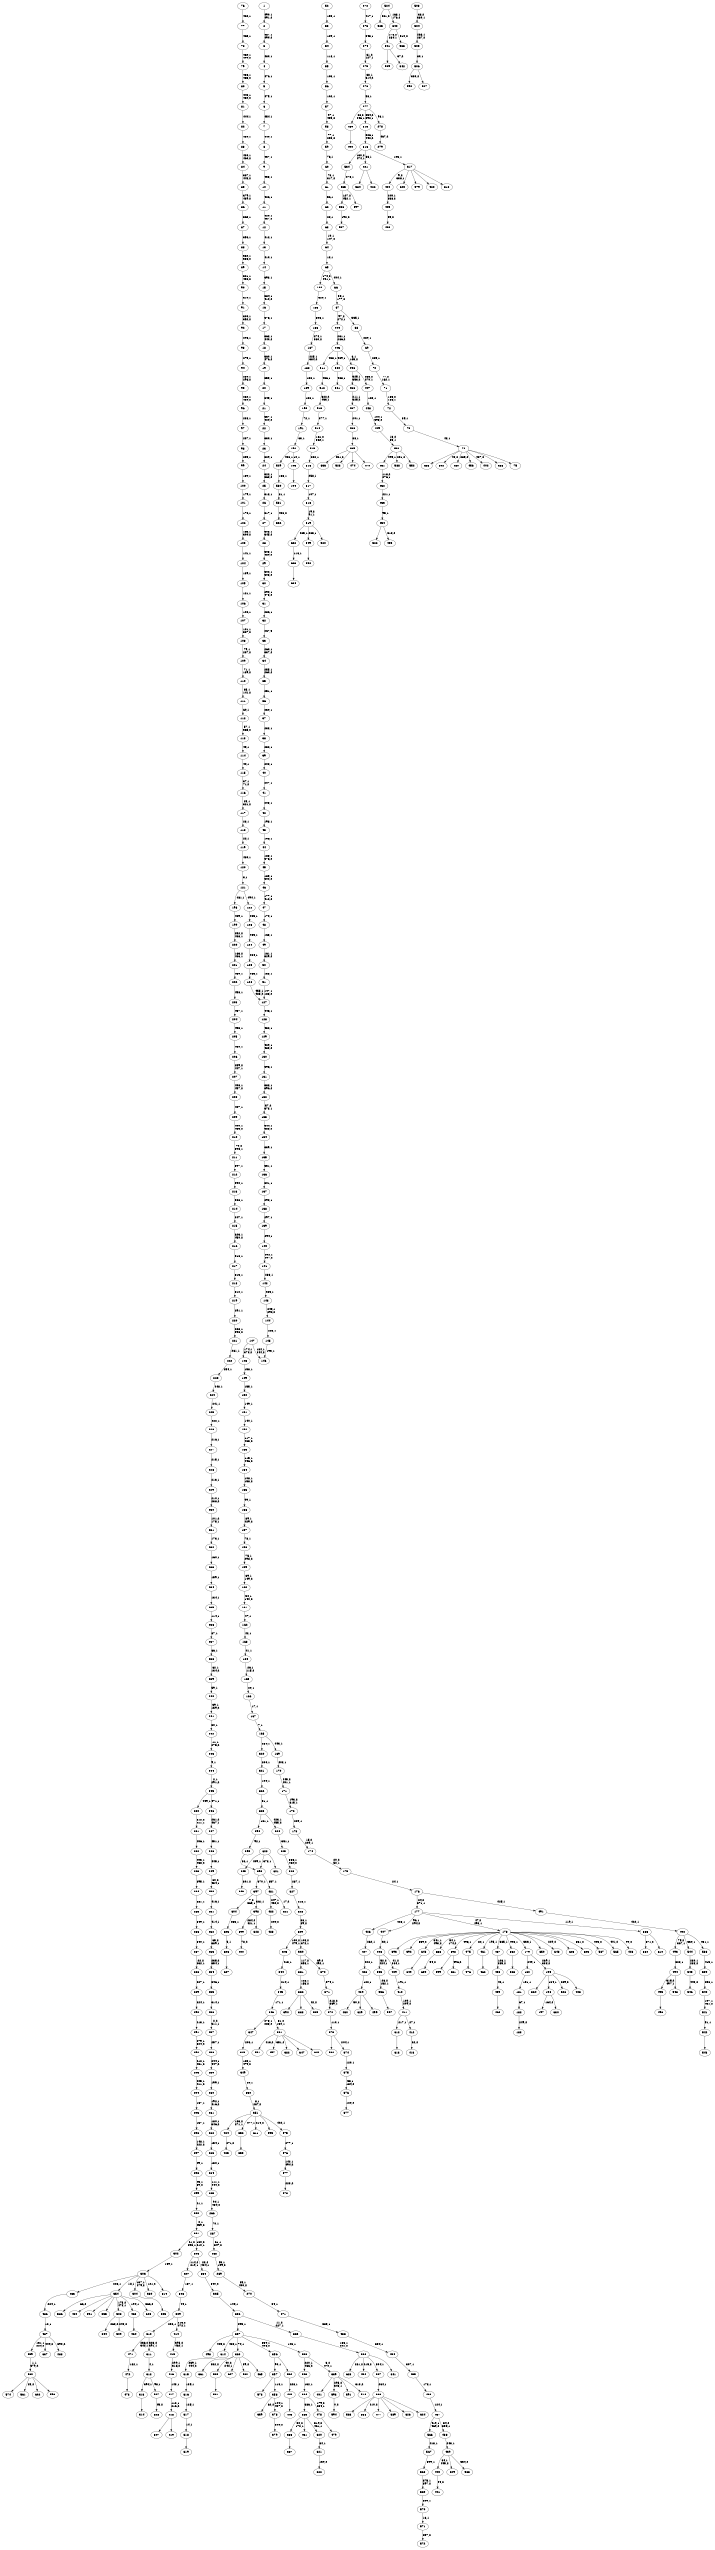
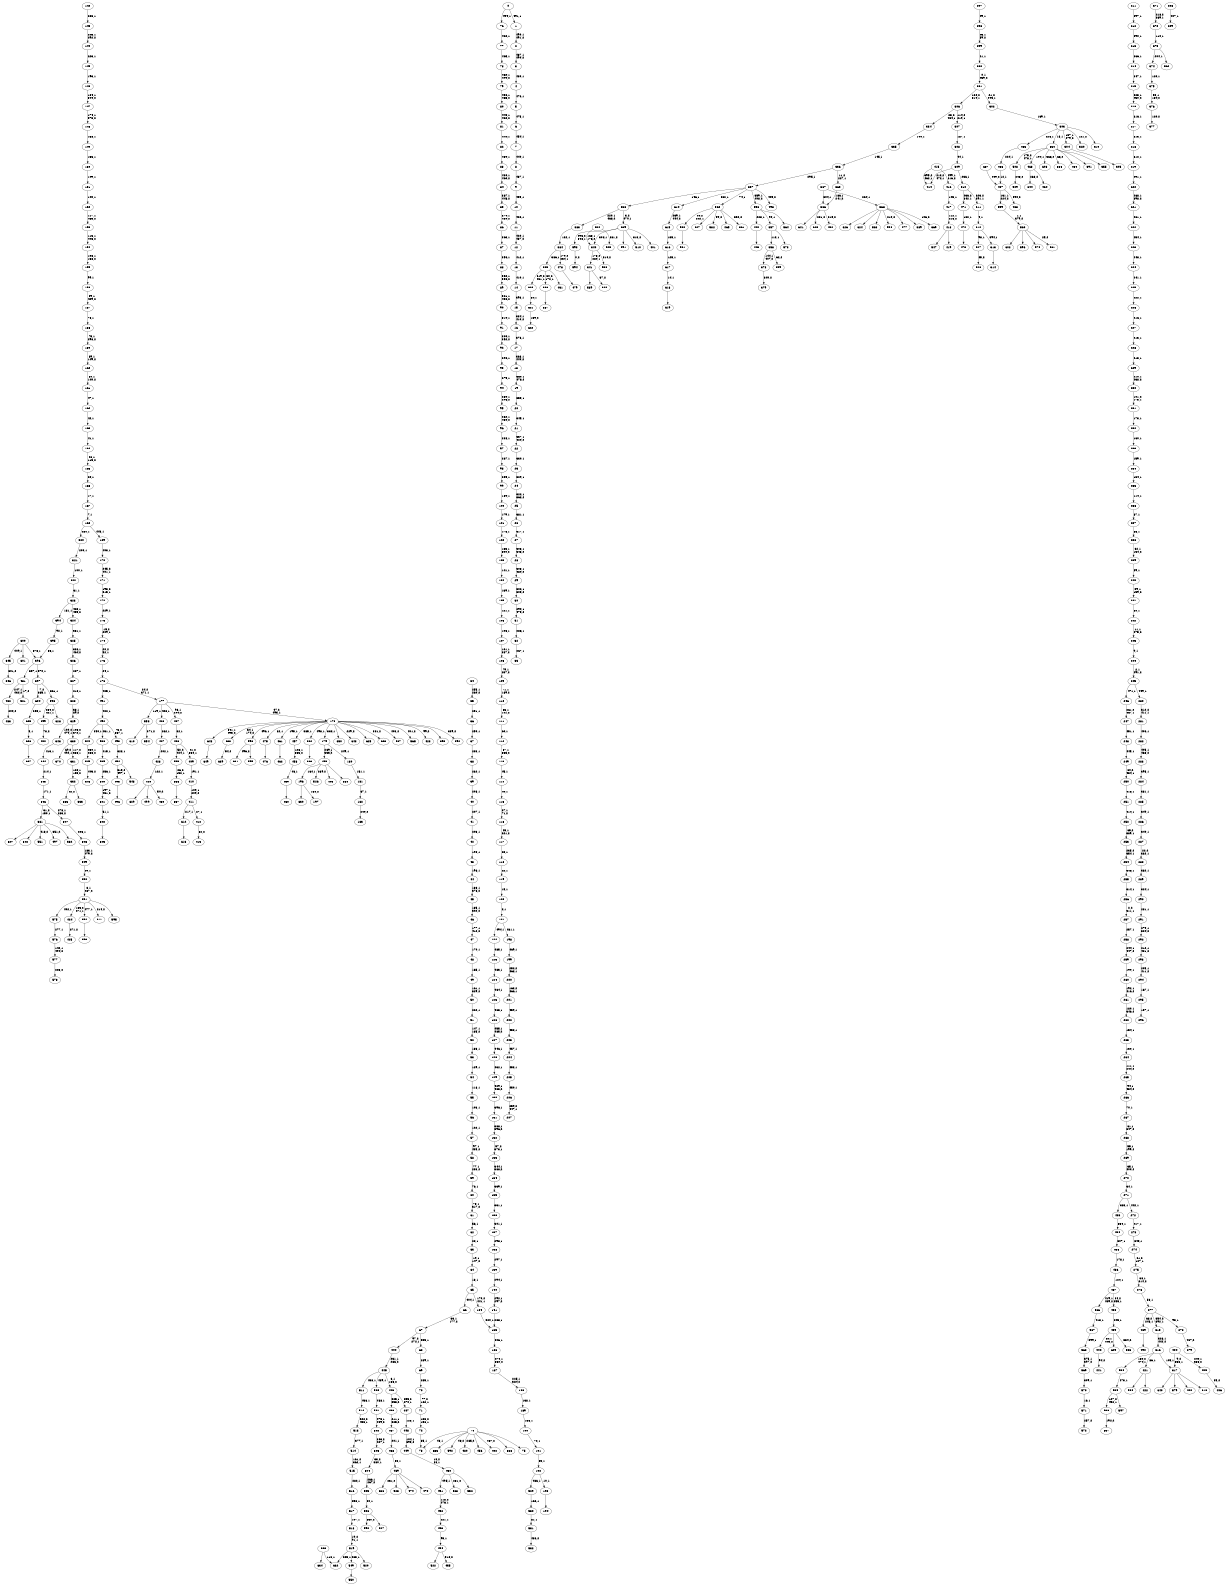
none -> (508, 6)
(396, 174) -> (1175, 1359)
none -> (934, 227)
none -> (603, 233)
(435, 438) -> (445, 1435)
(268, 495) -> (520, 515)
(294, 552) -> (326, 1558)
(268, 631) -> (520, 651)
(264, 650) -> none
(247, 858) -> (505, 889)
(268, 974) -> (476, 1010)
(264, 991) -> (472, 1029)
(235, 1086) -> none
(235, 1137) -> none
none -> (1129, 1205)
(265, 1274) -> (494, 1319)
(255, 1351) -> (88, 96)
none -> (377, 1431)
(325, 1981) -> none
(201, 1982) -> (1145, 871)
(286, 2012) -> none
(201, 2023) -> (1145, 910)
(197, 2142) -> none
(215, 2284) -> (921, 137)
(110, 2322) -> (1030, 176)
(45, 2343) -> (990, 178)
(175, 2343) -> (924, 174)
(233, 2344) -> (725, 197)
(373, 2362) -> (823, 196)
(290, 2384) -> (756, 216)
